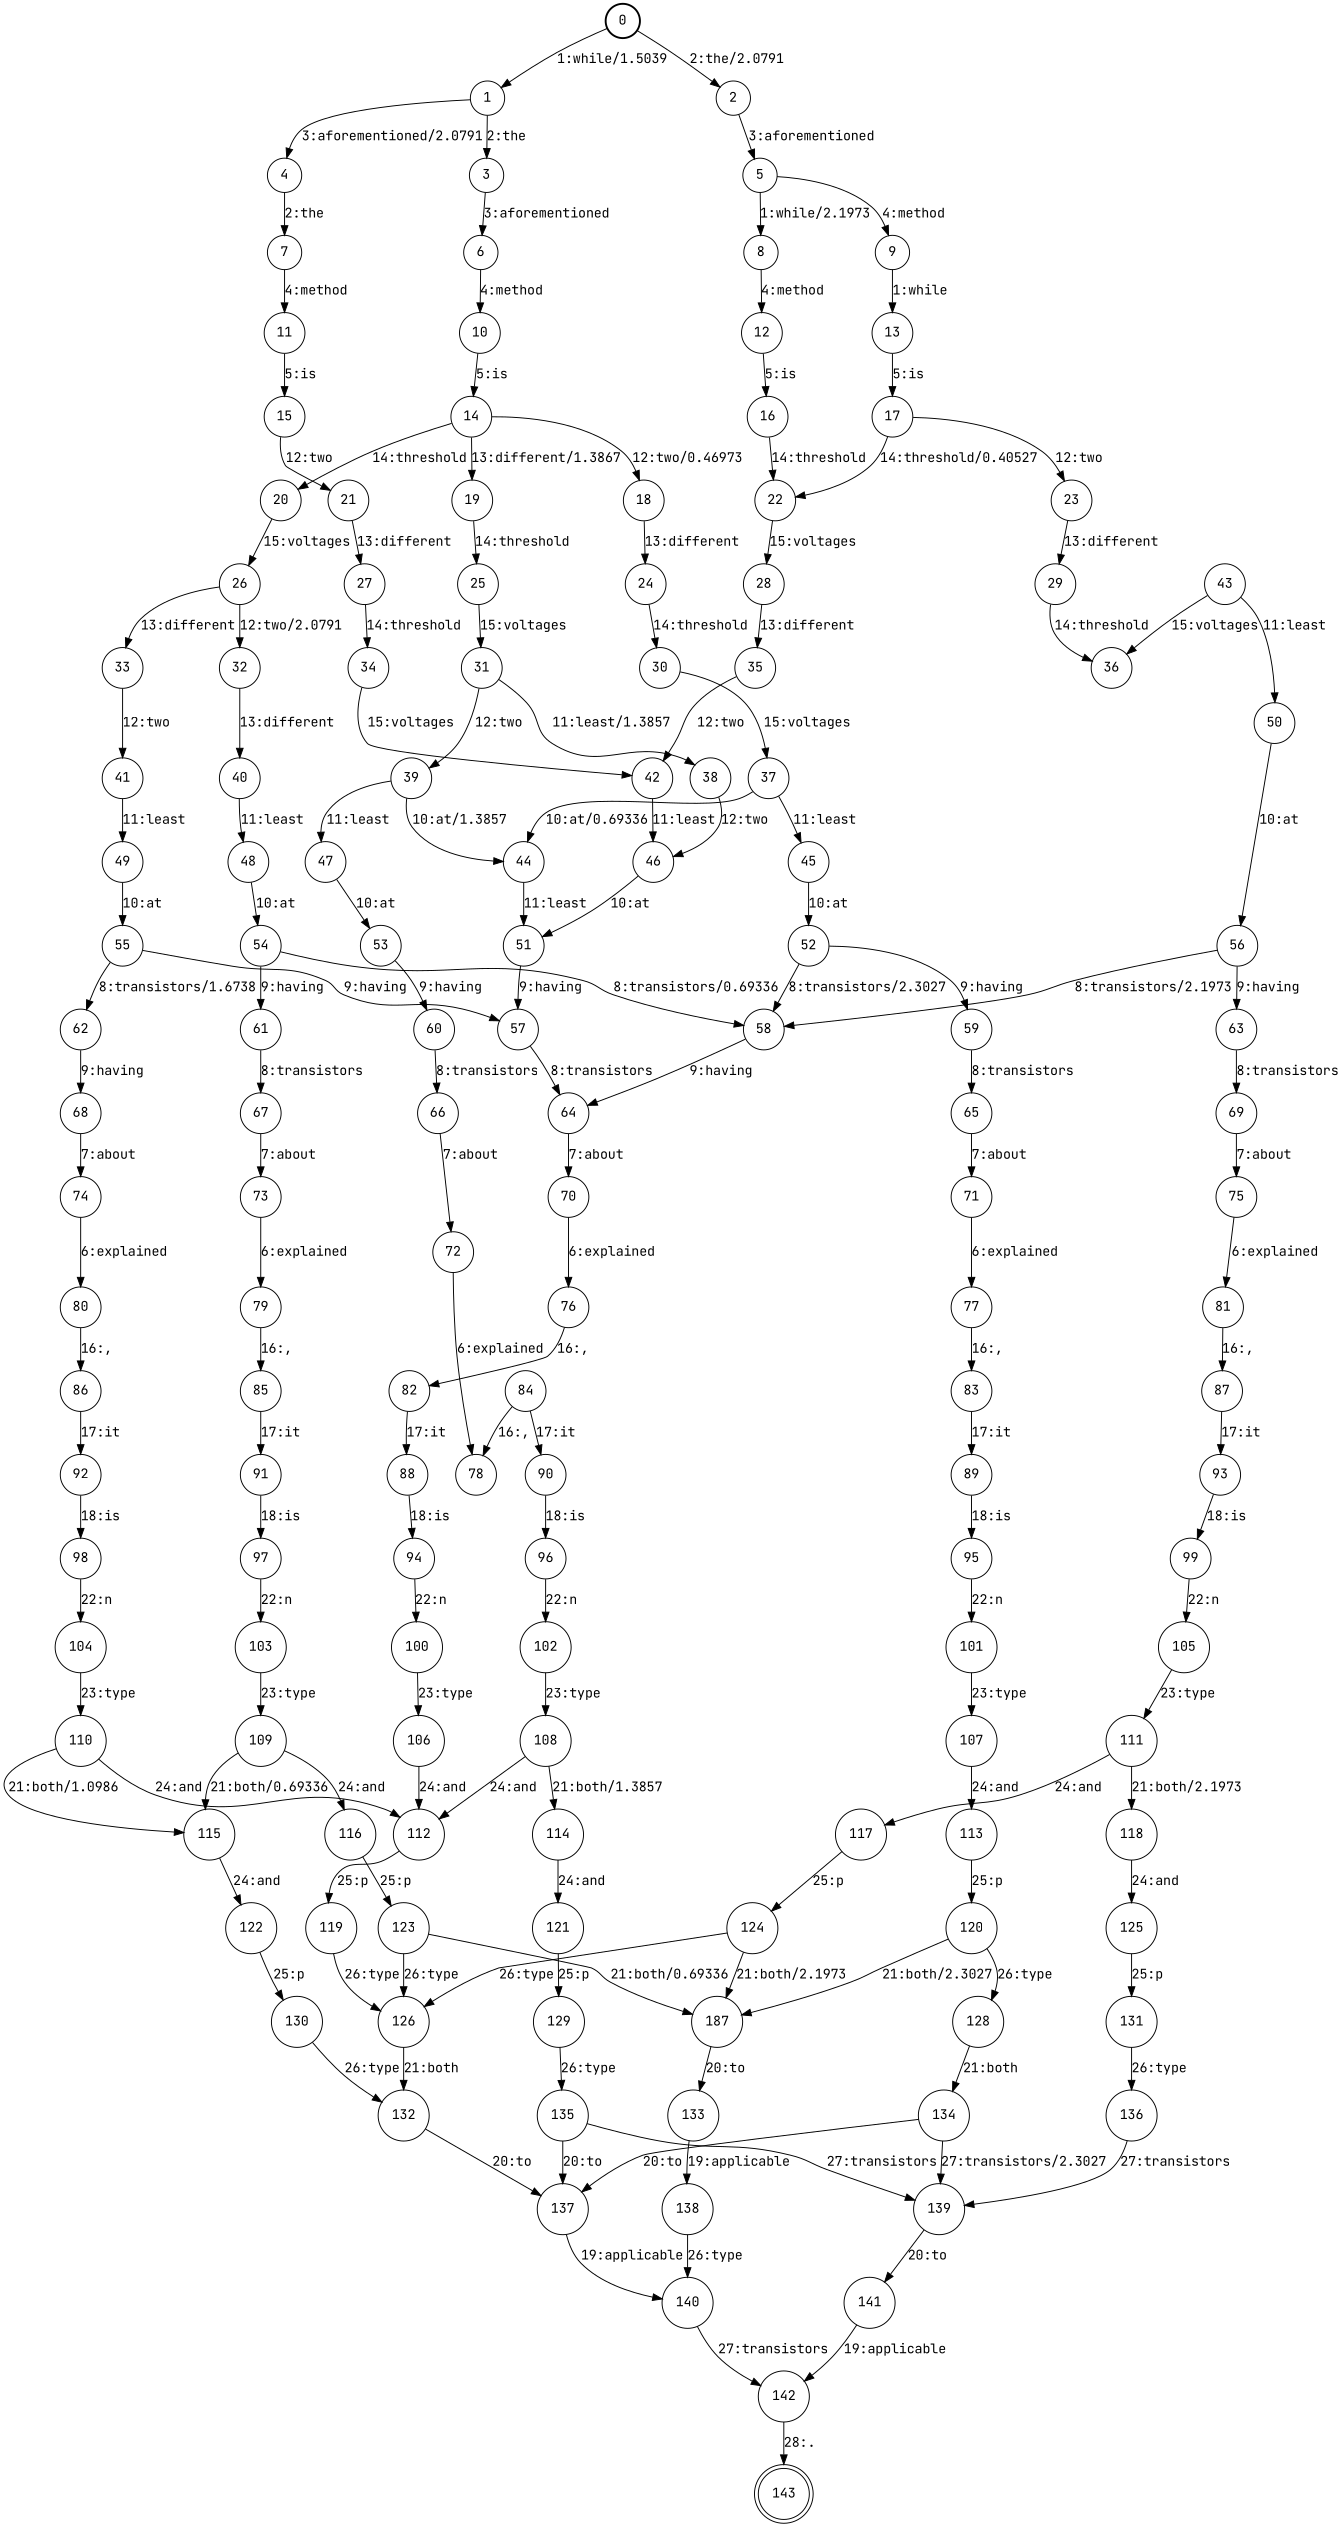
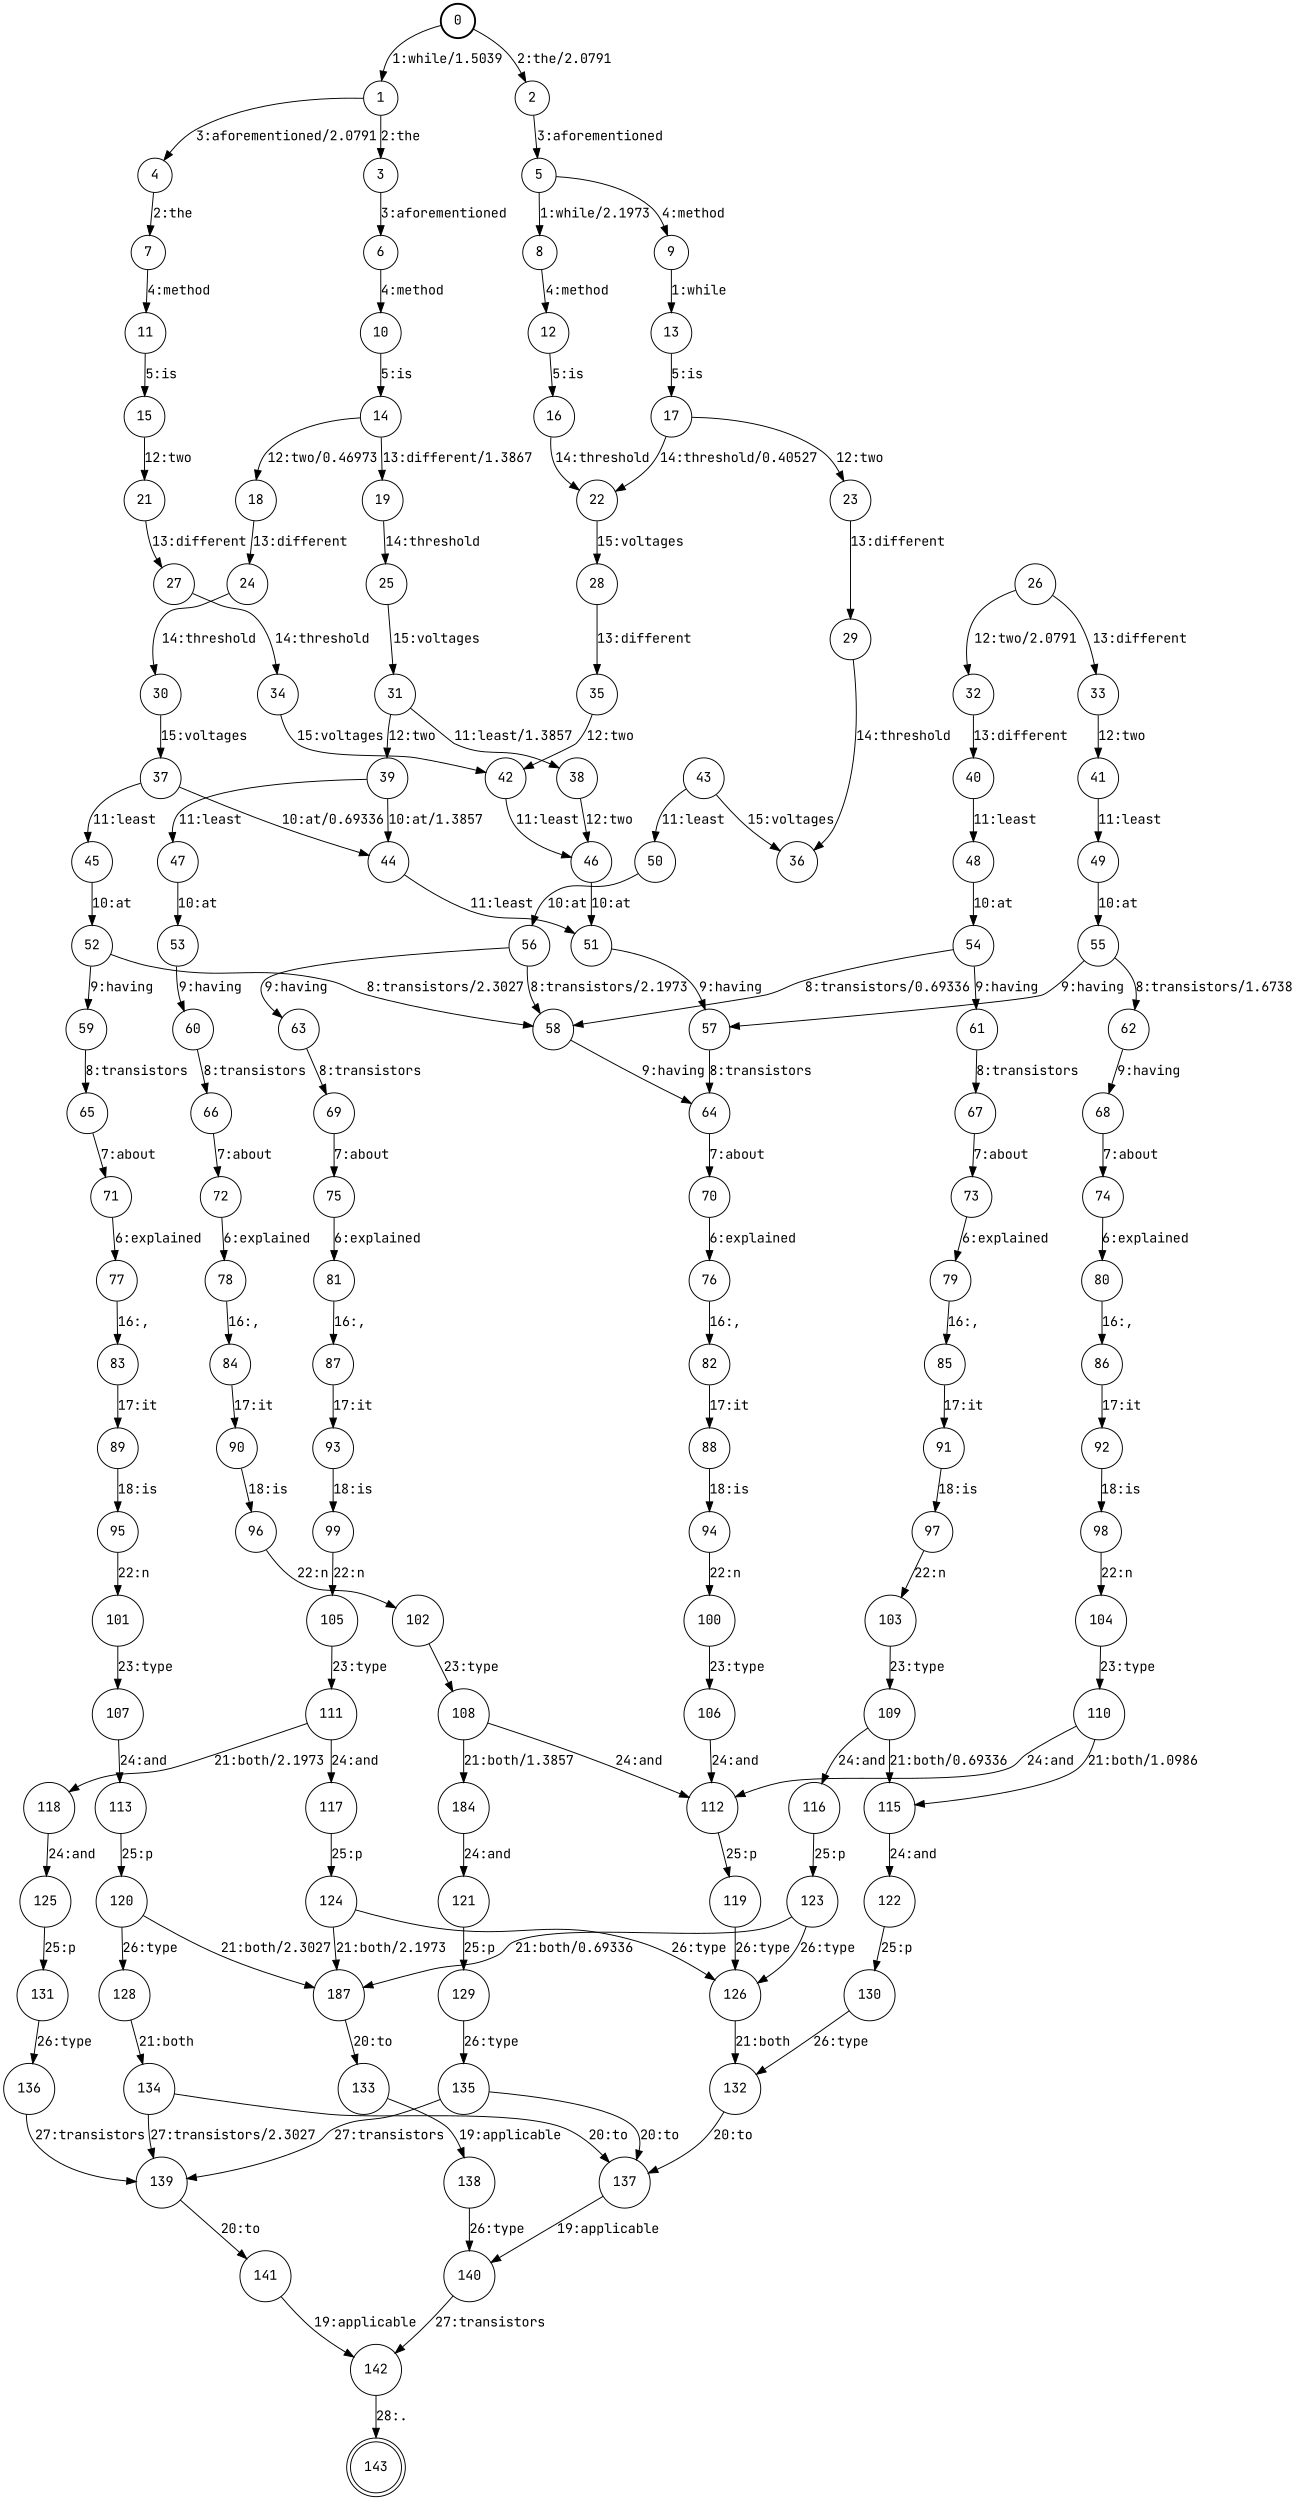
(281, 500) -> none
(498, 1426) -> (228, 1318)
(558, 1835) -> (464, 1808)
